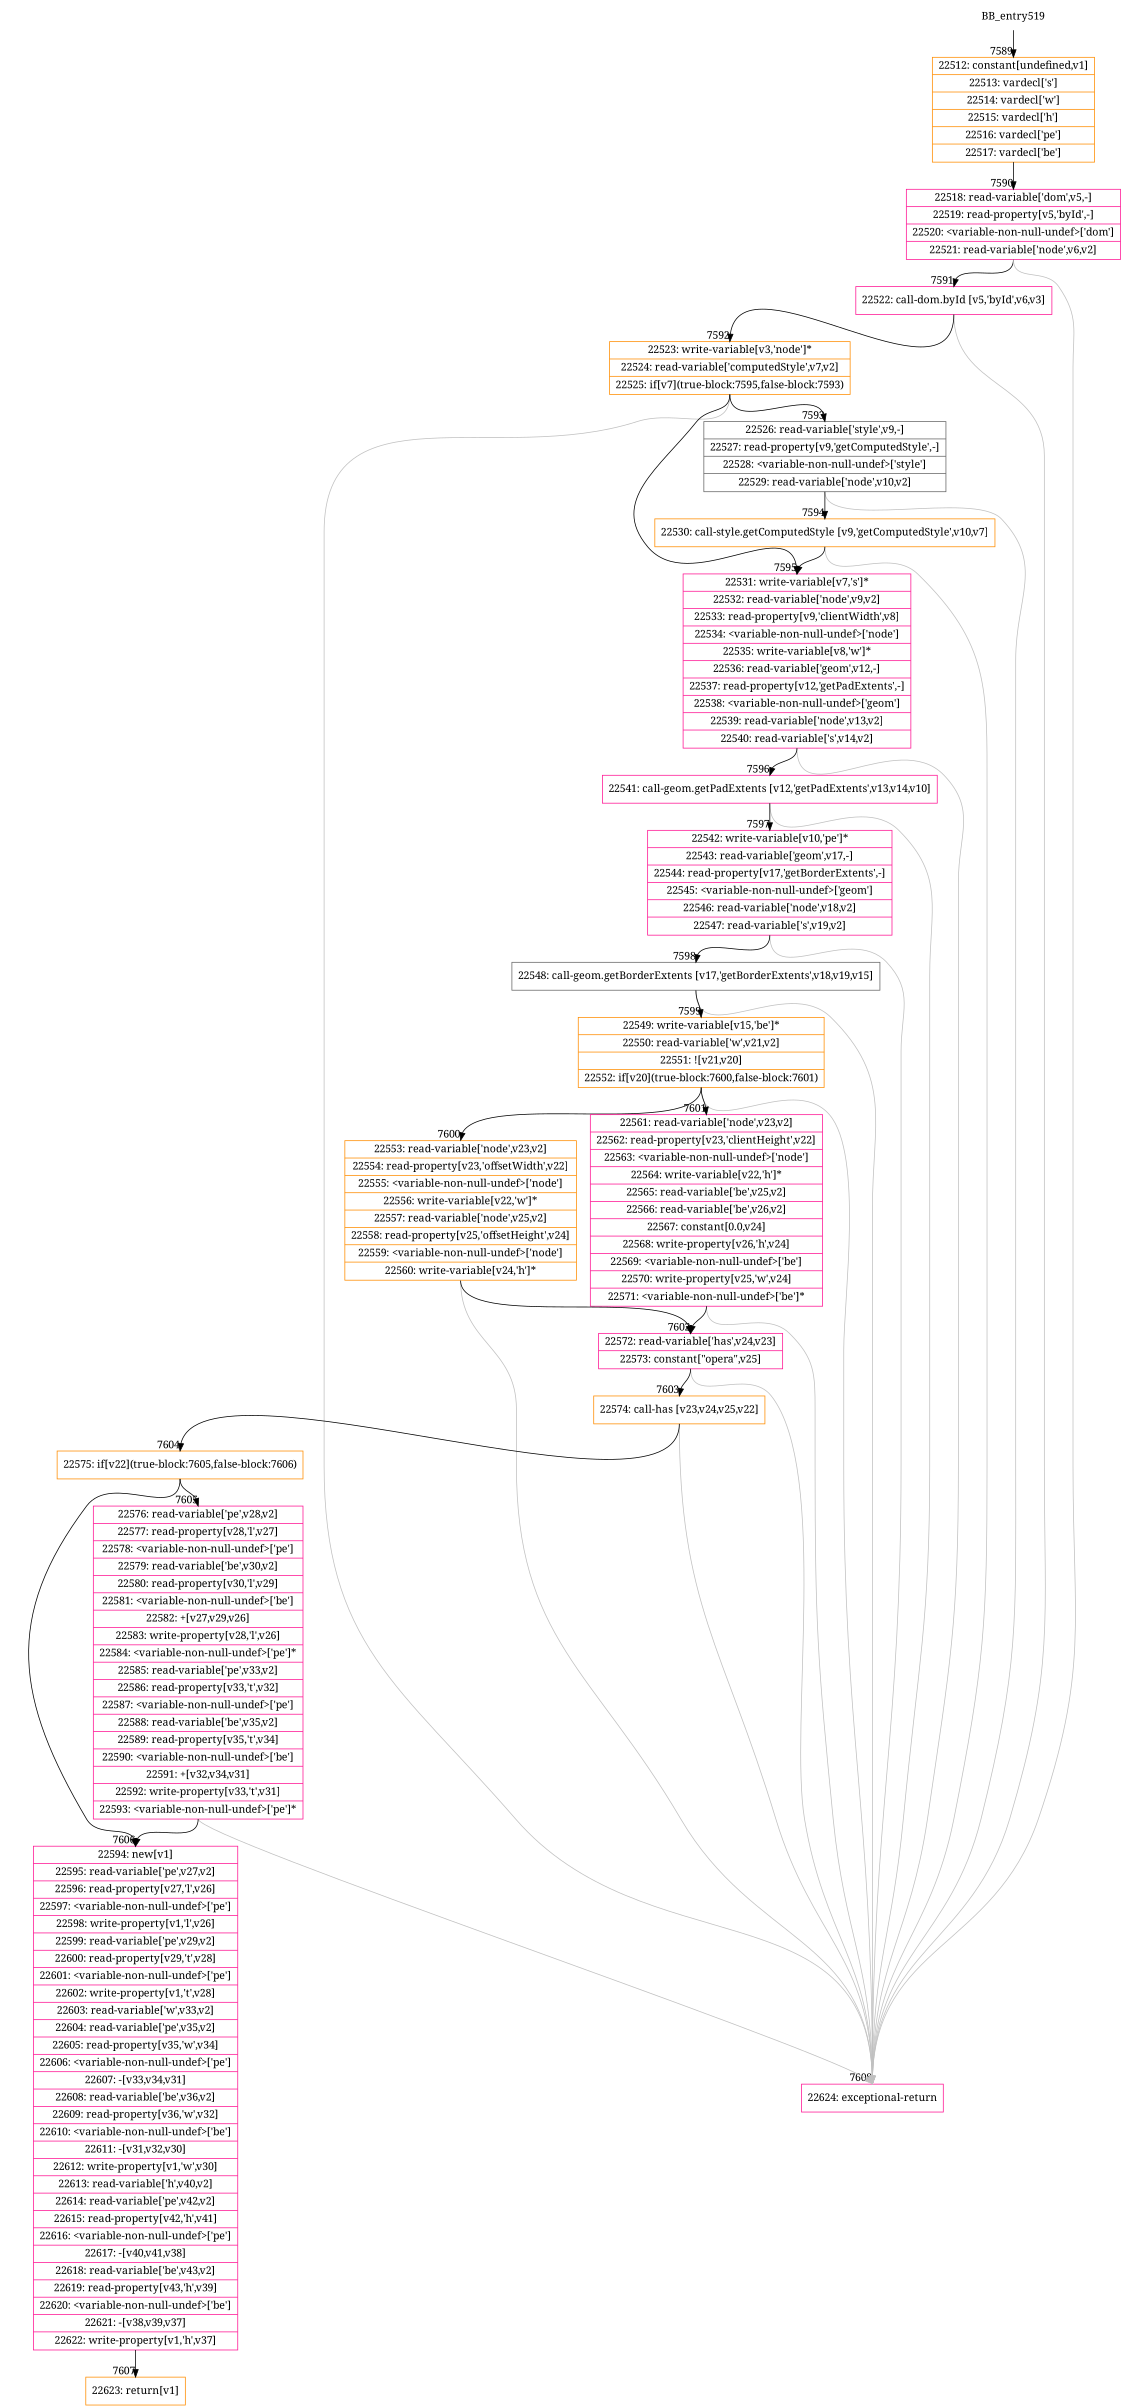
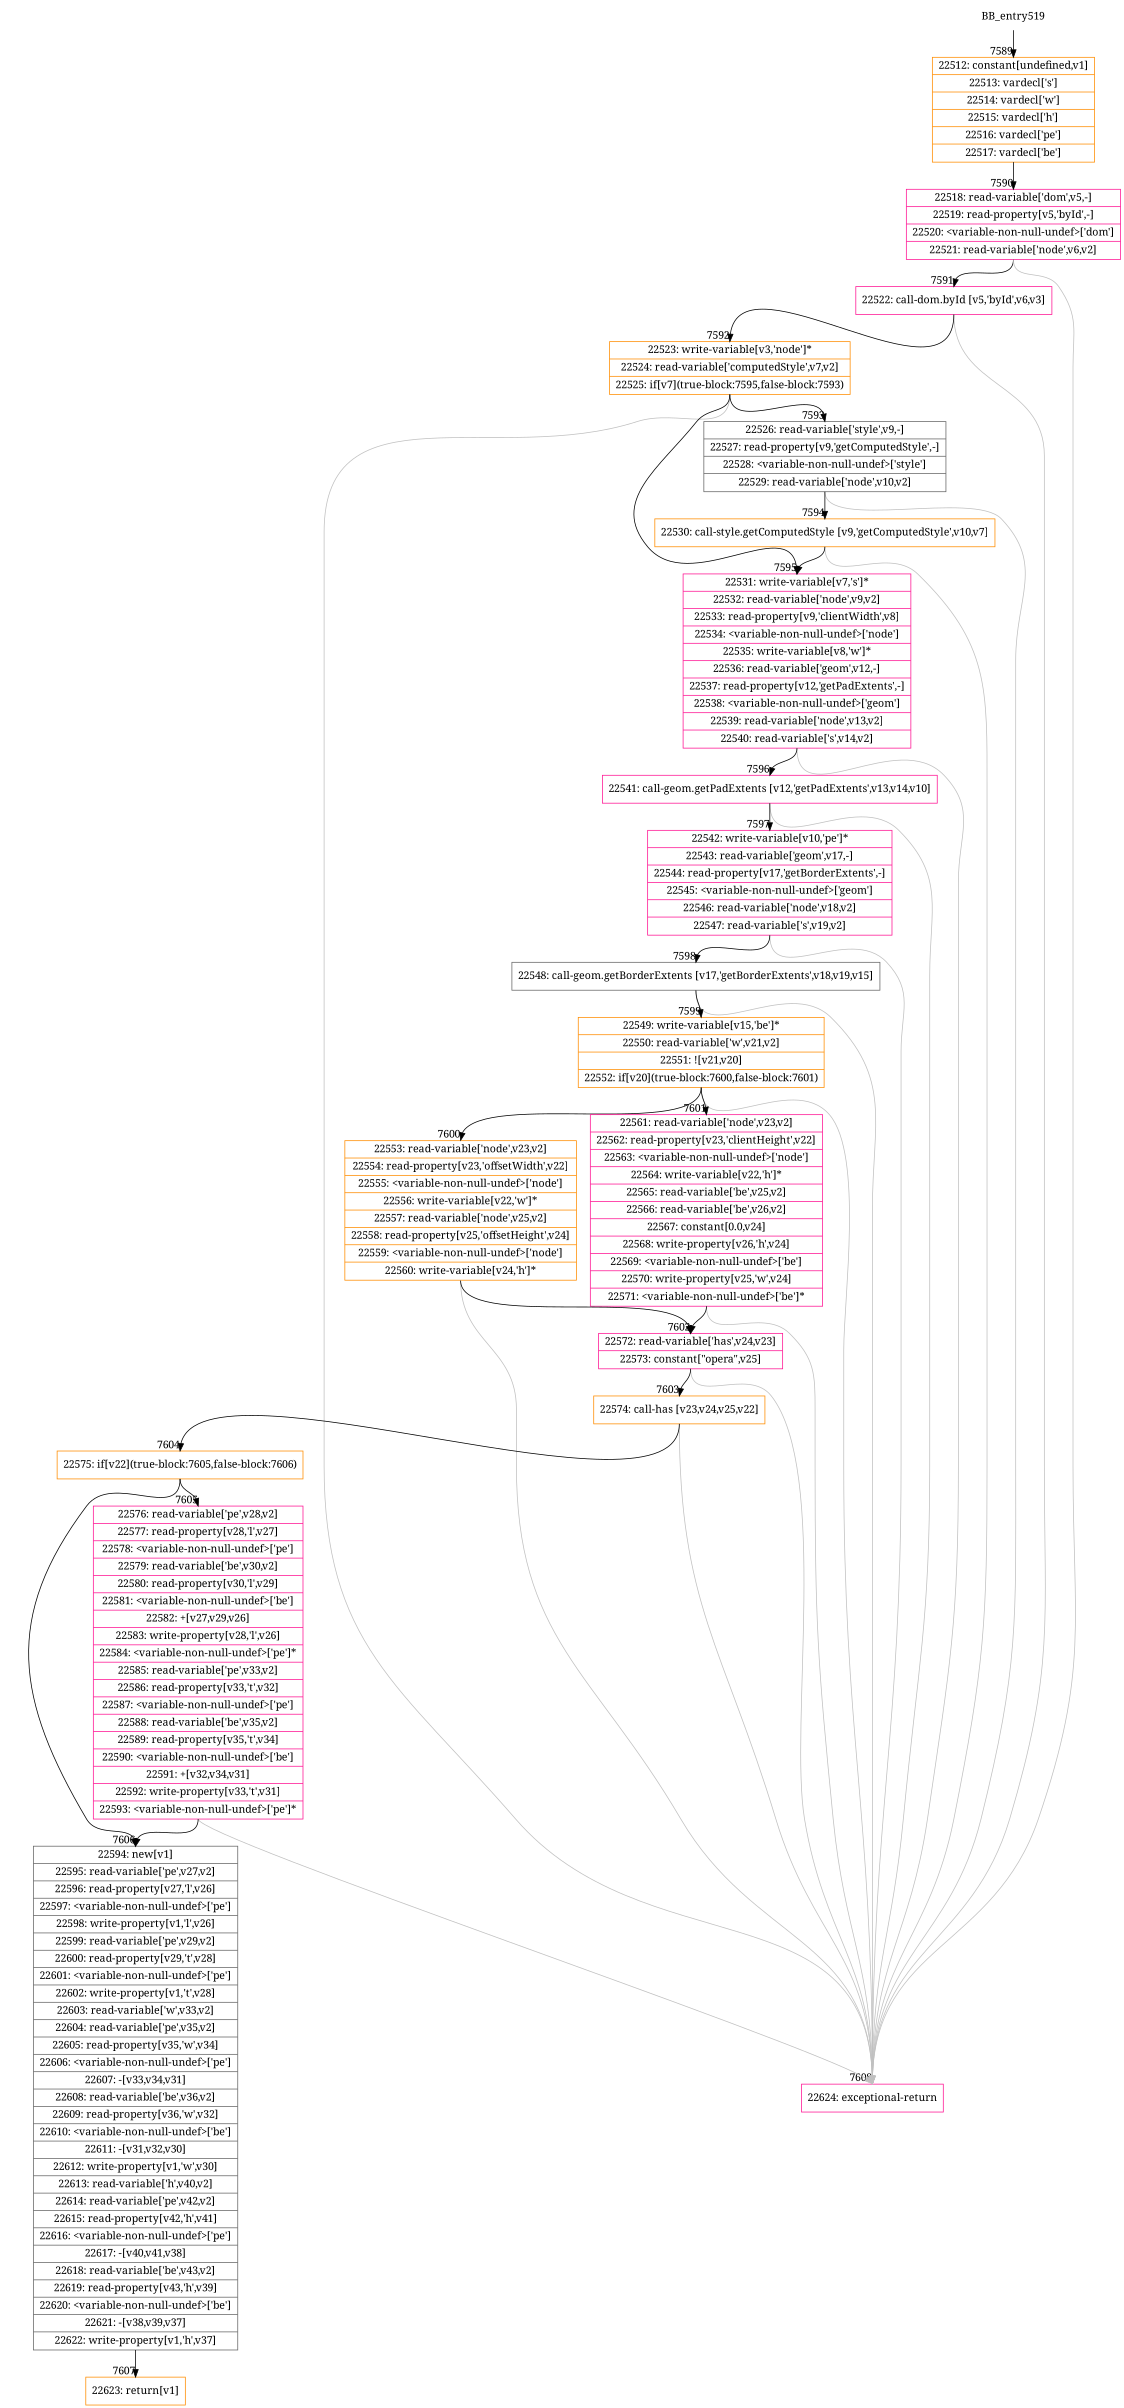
(136, 2098) -> (136, 2098)
